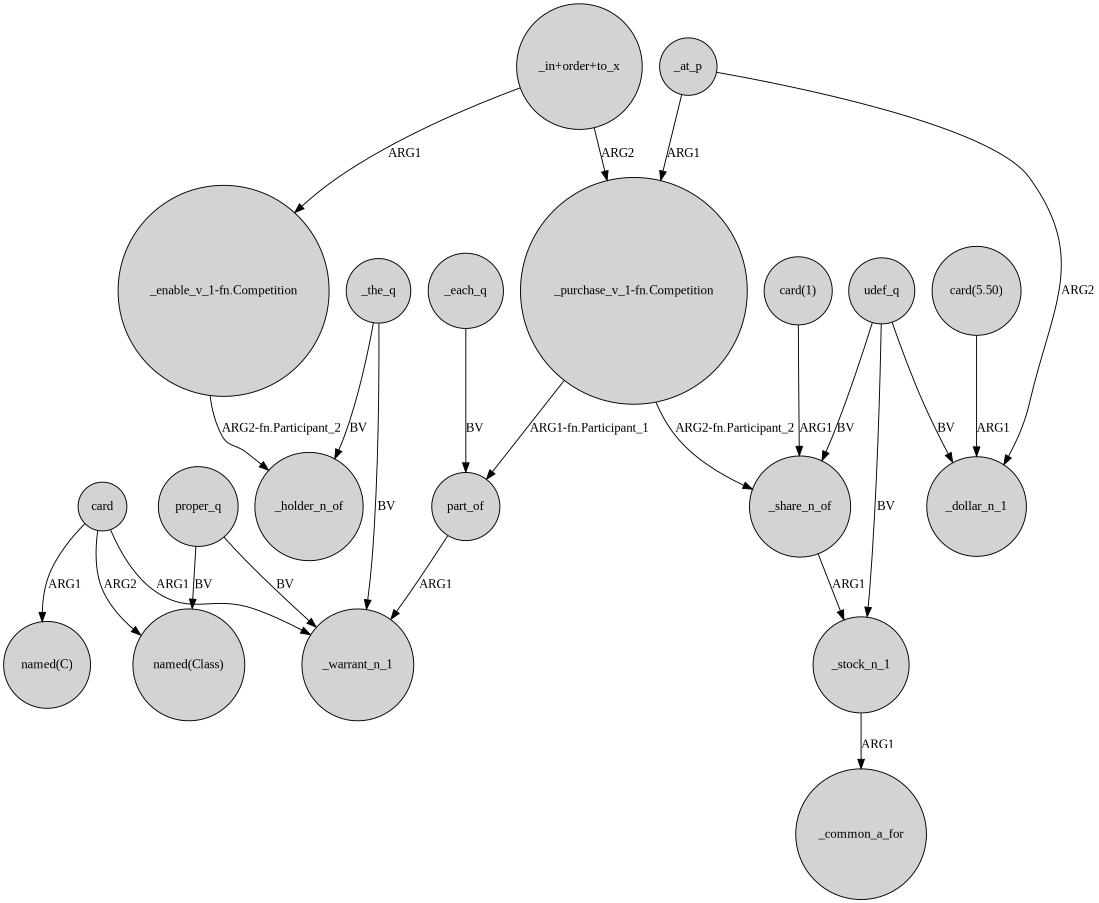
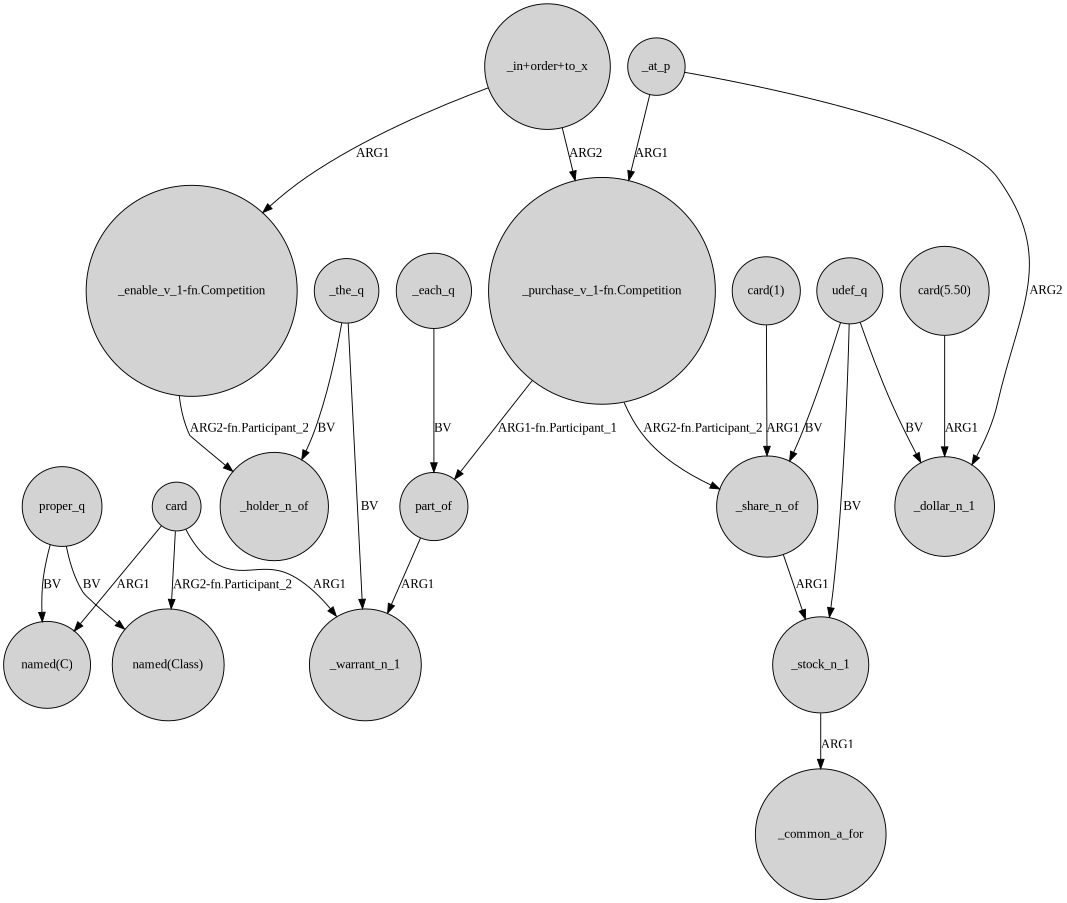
(265, 580) -> (43, 578)
(120, 585) -> (233, 585)
